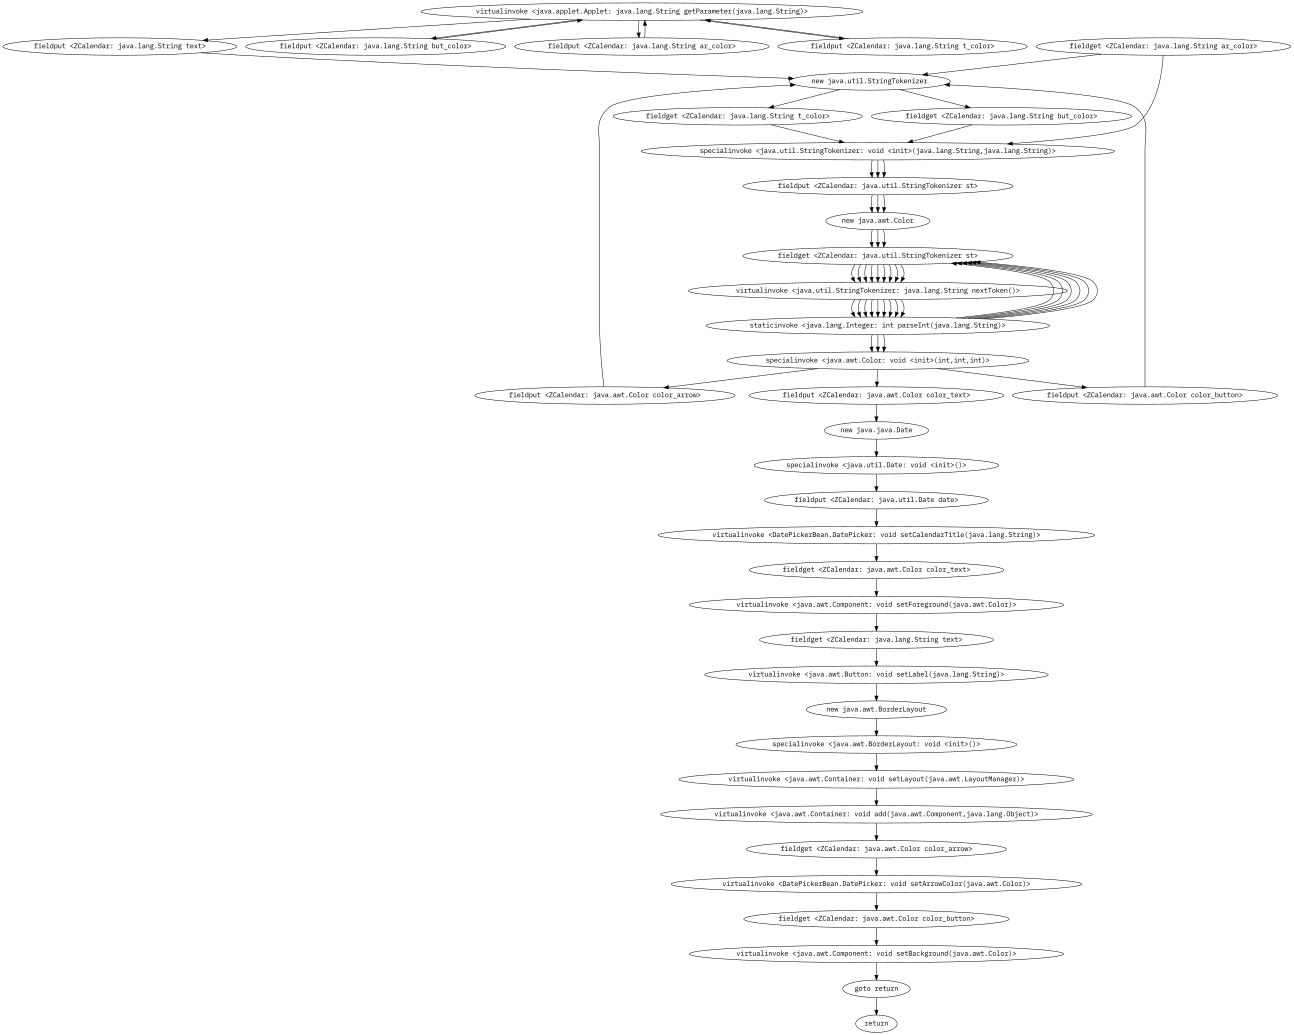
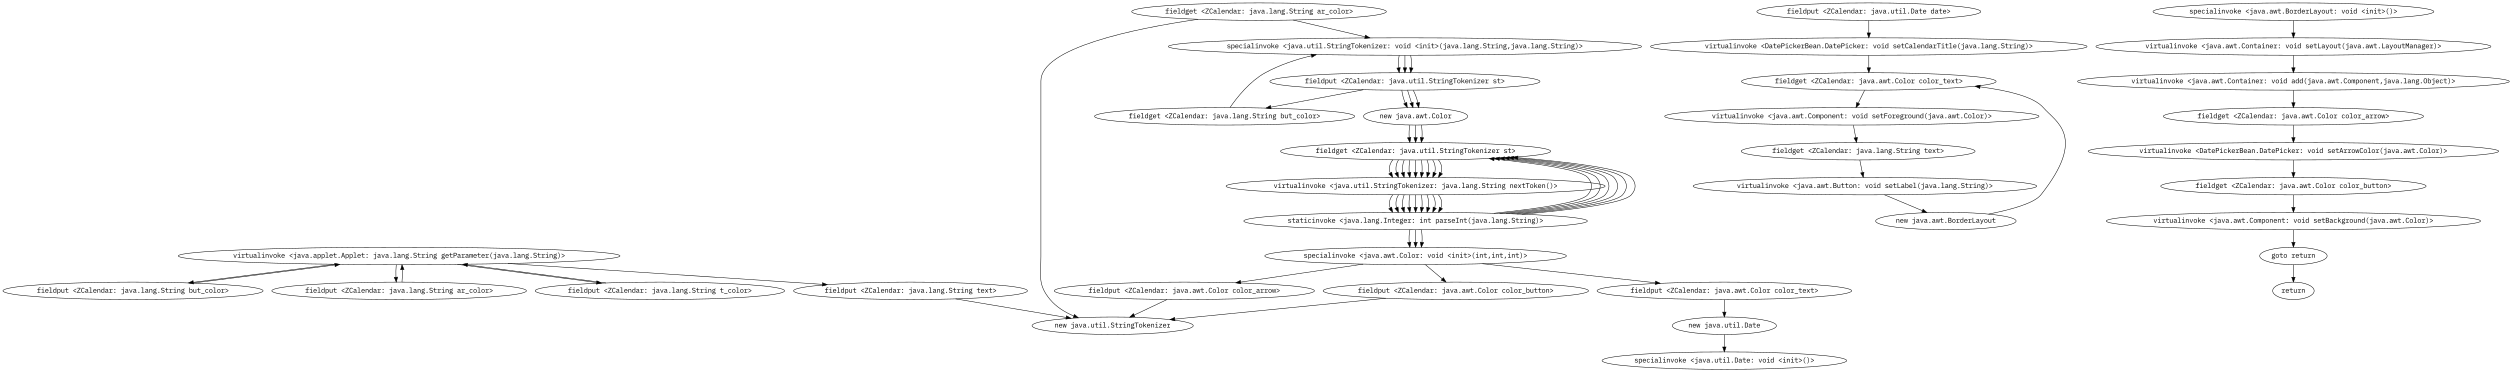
(932, 98) -> (1317, 98)
(738, 116) -> none
(876, 430) -> (1724, 326)
(876, 480) -> none
(876, 725) -> (2065, 145)
